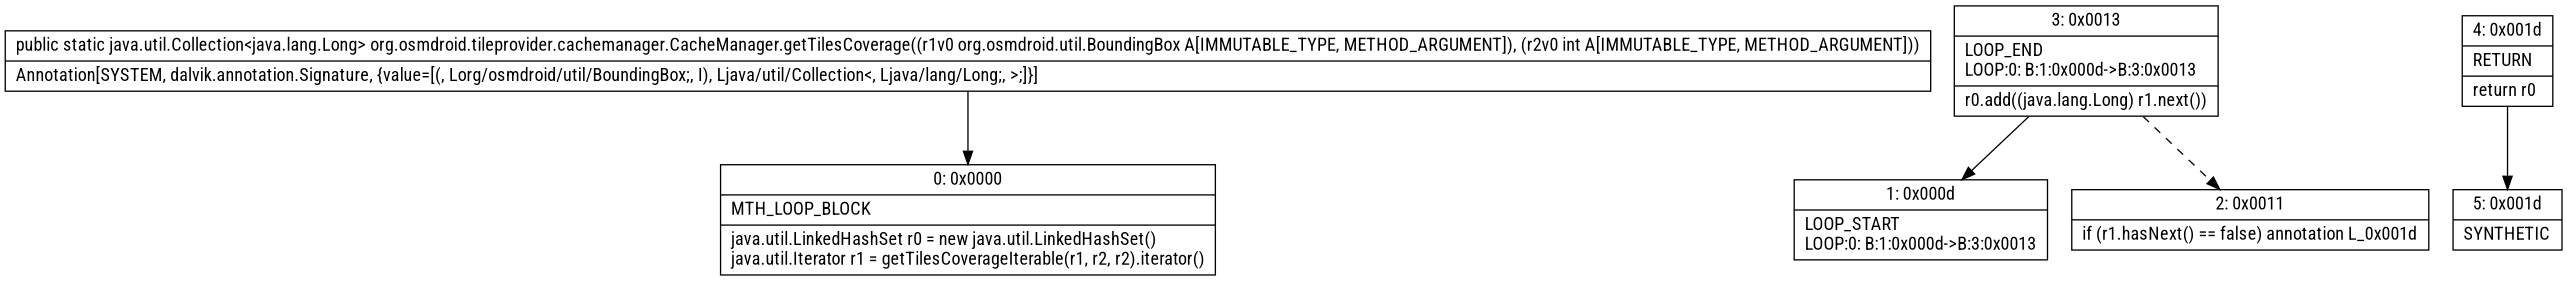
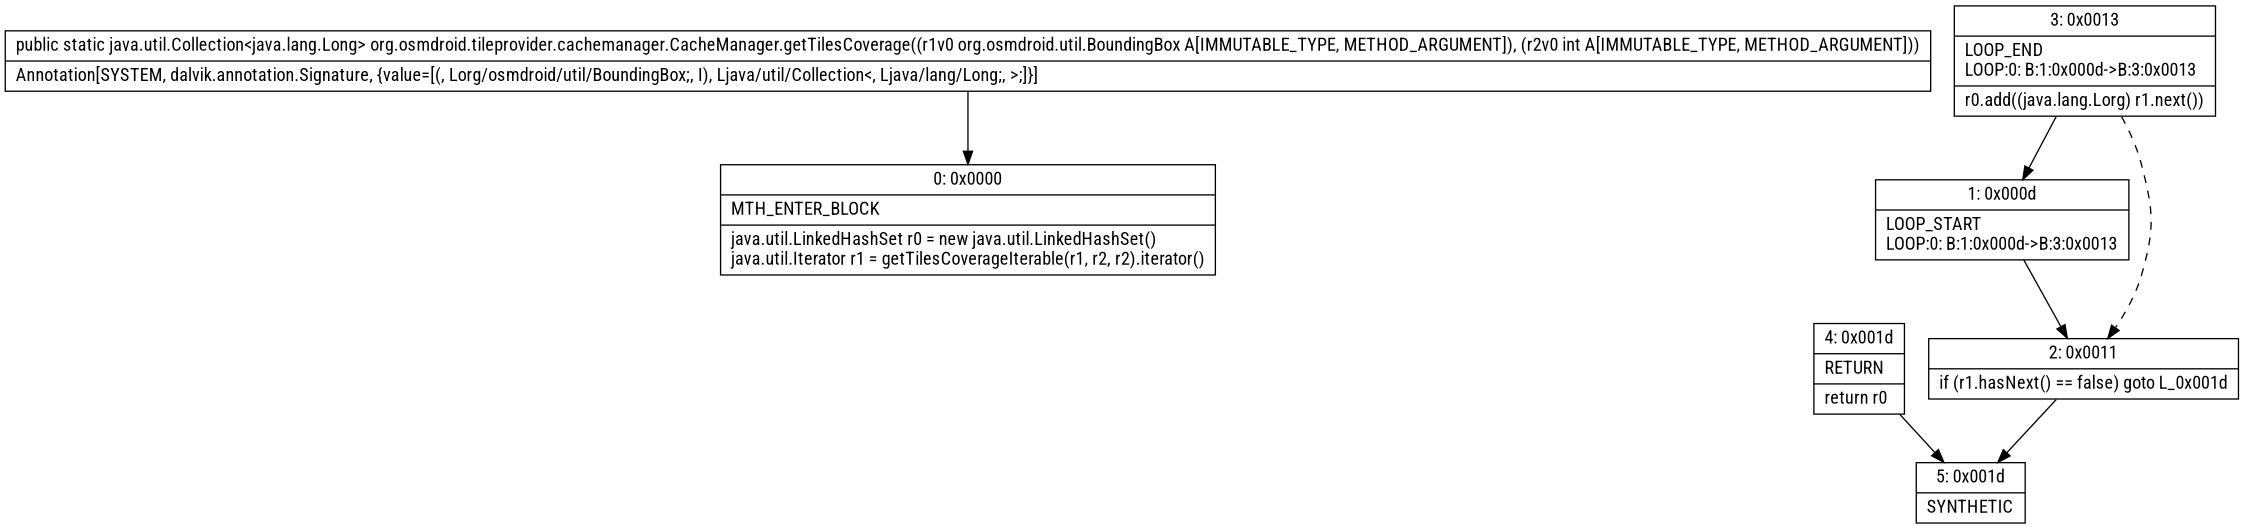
(2086, 100) -> (2085, 100)
(801, 209) -> (806, 209)
(2250, 234) -> (2084, 383)
none -> (2042, 293)
none -> (2032, 426)
